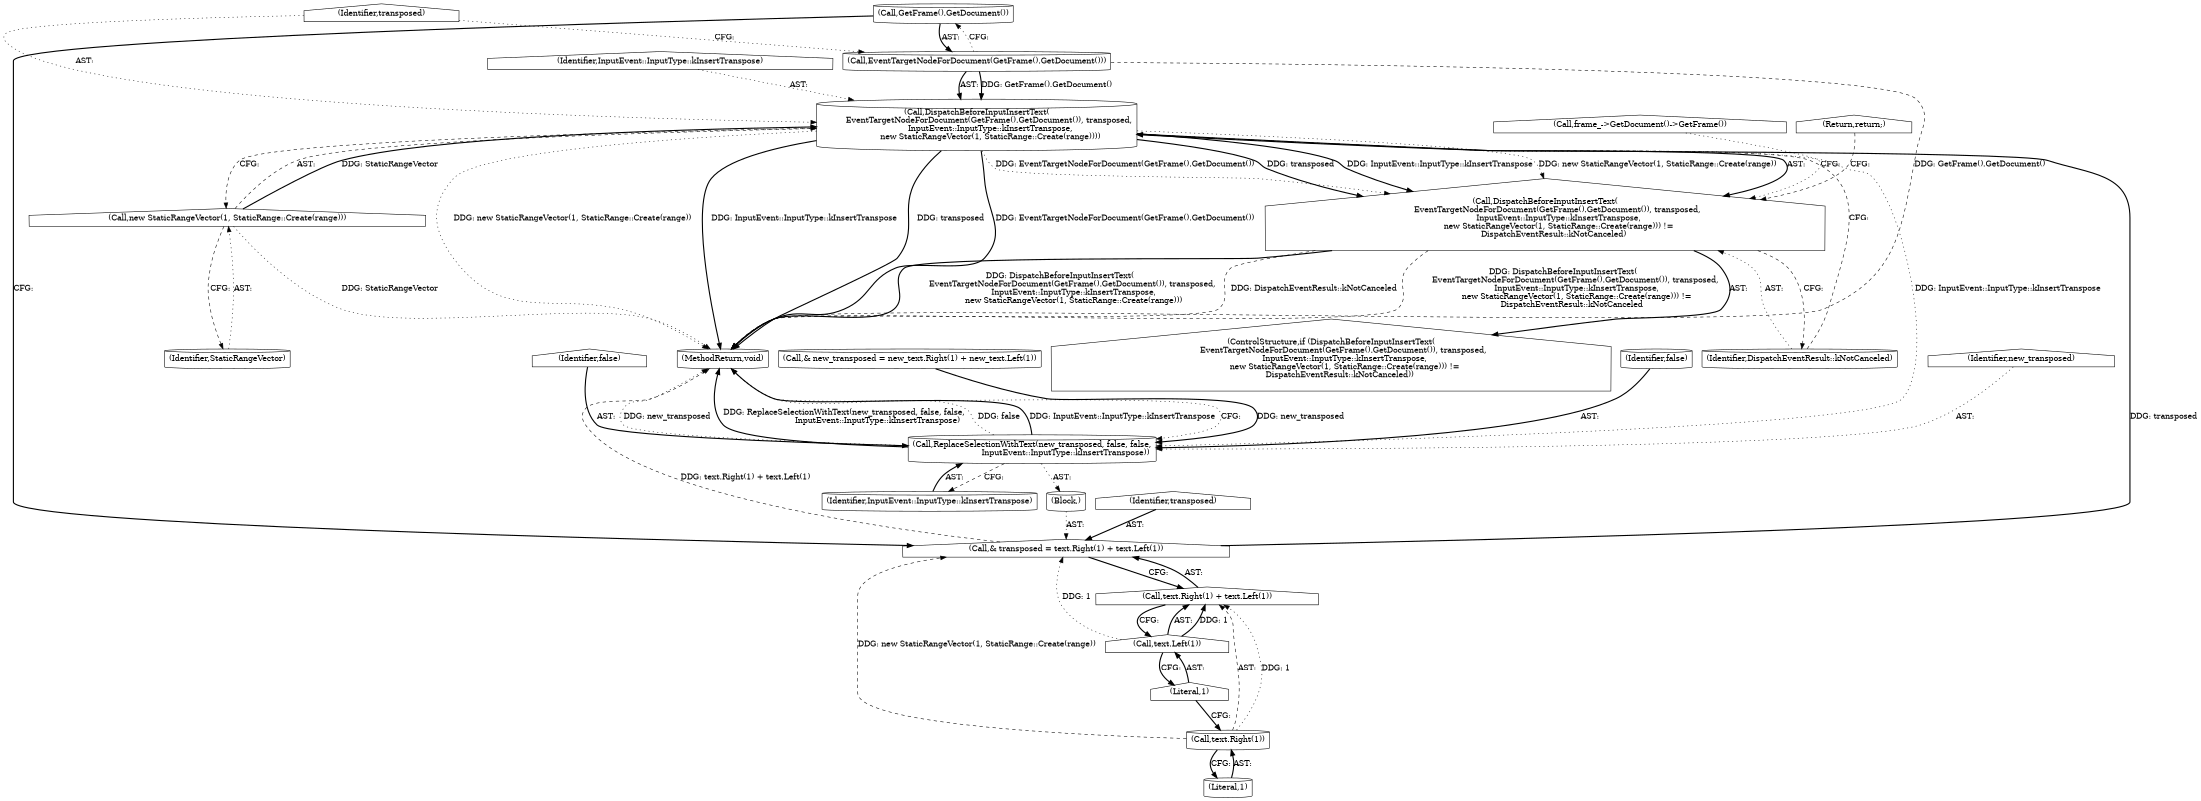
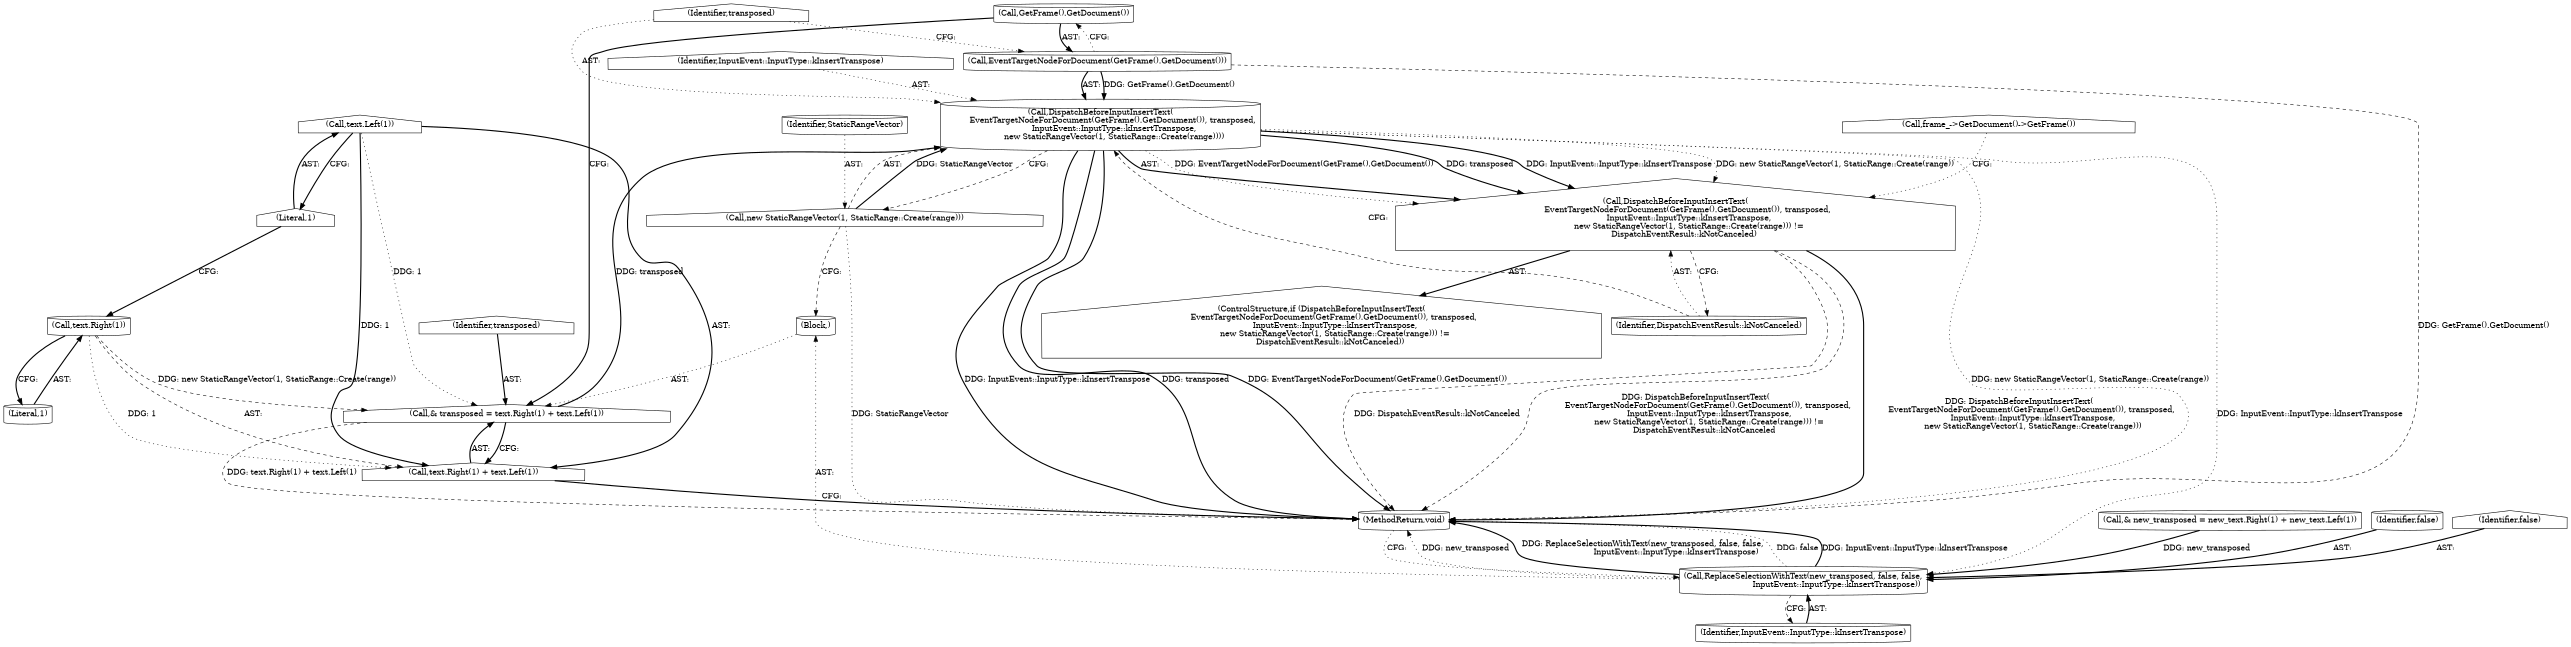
(1854, 125) -> none
(208, 285) -> (822, 267)
(2021, 359) -> none
(1142, 614) -> (953, 507)
